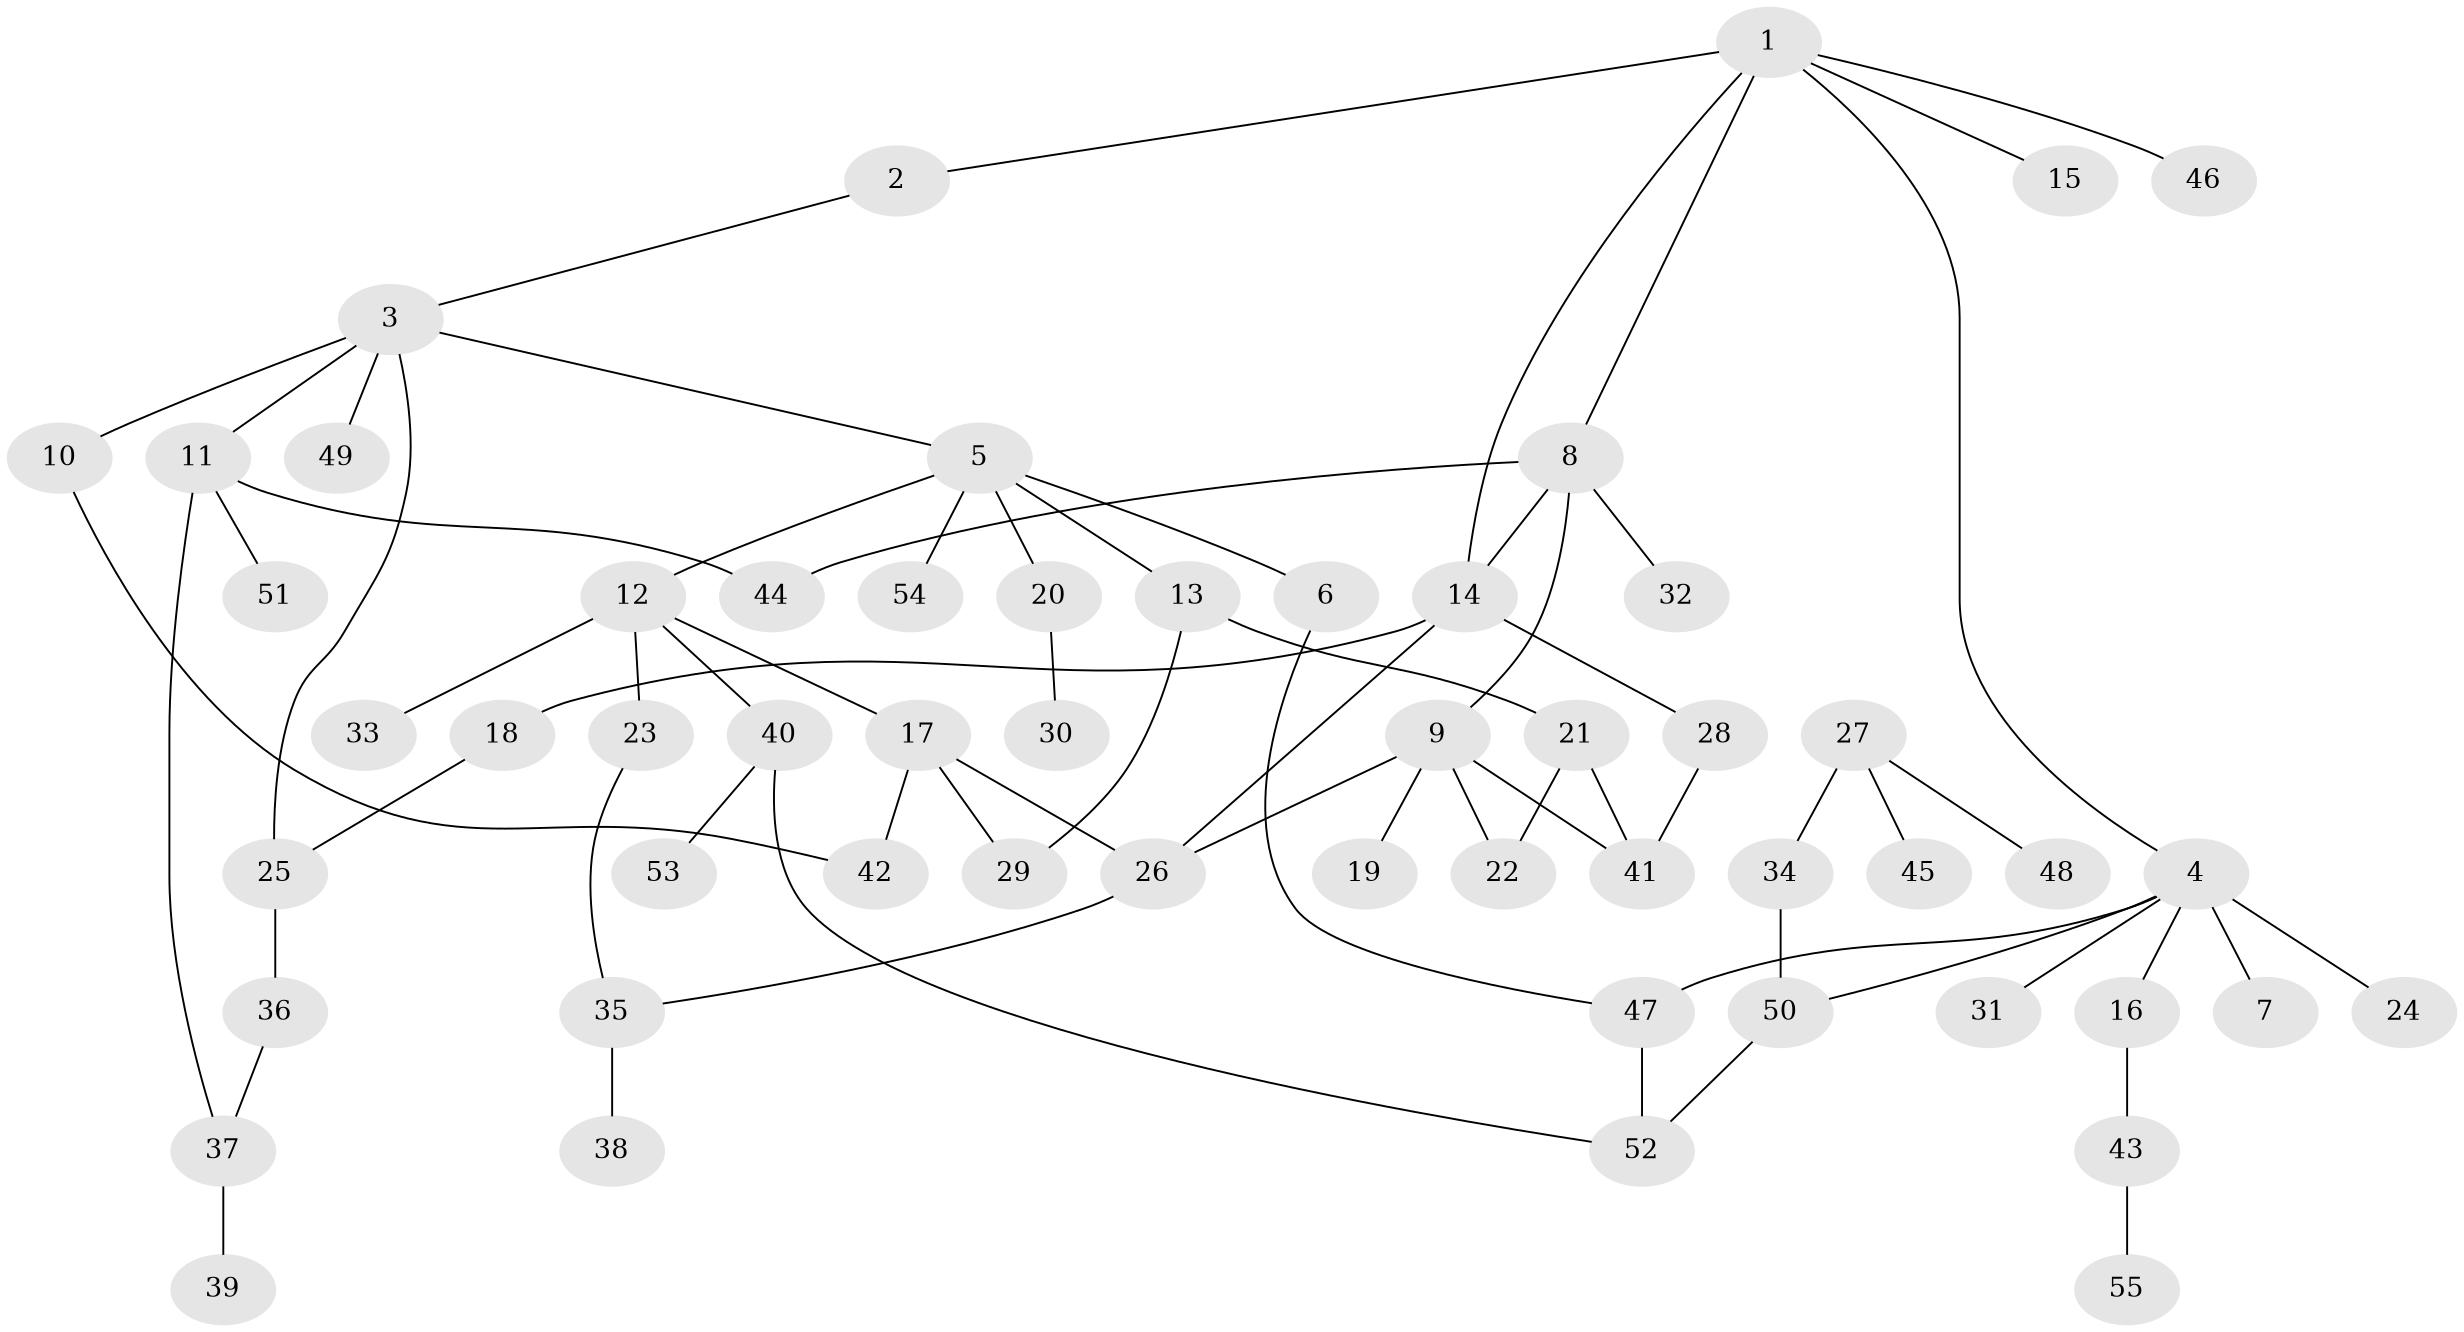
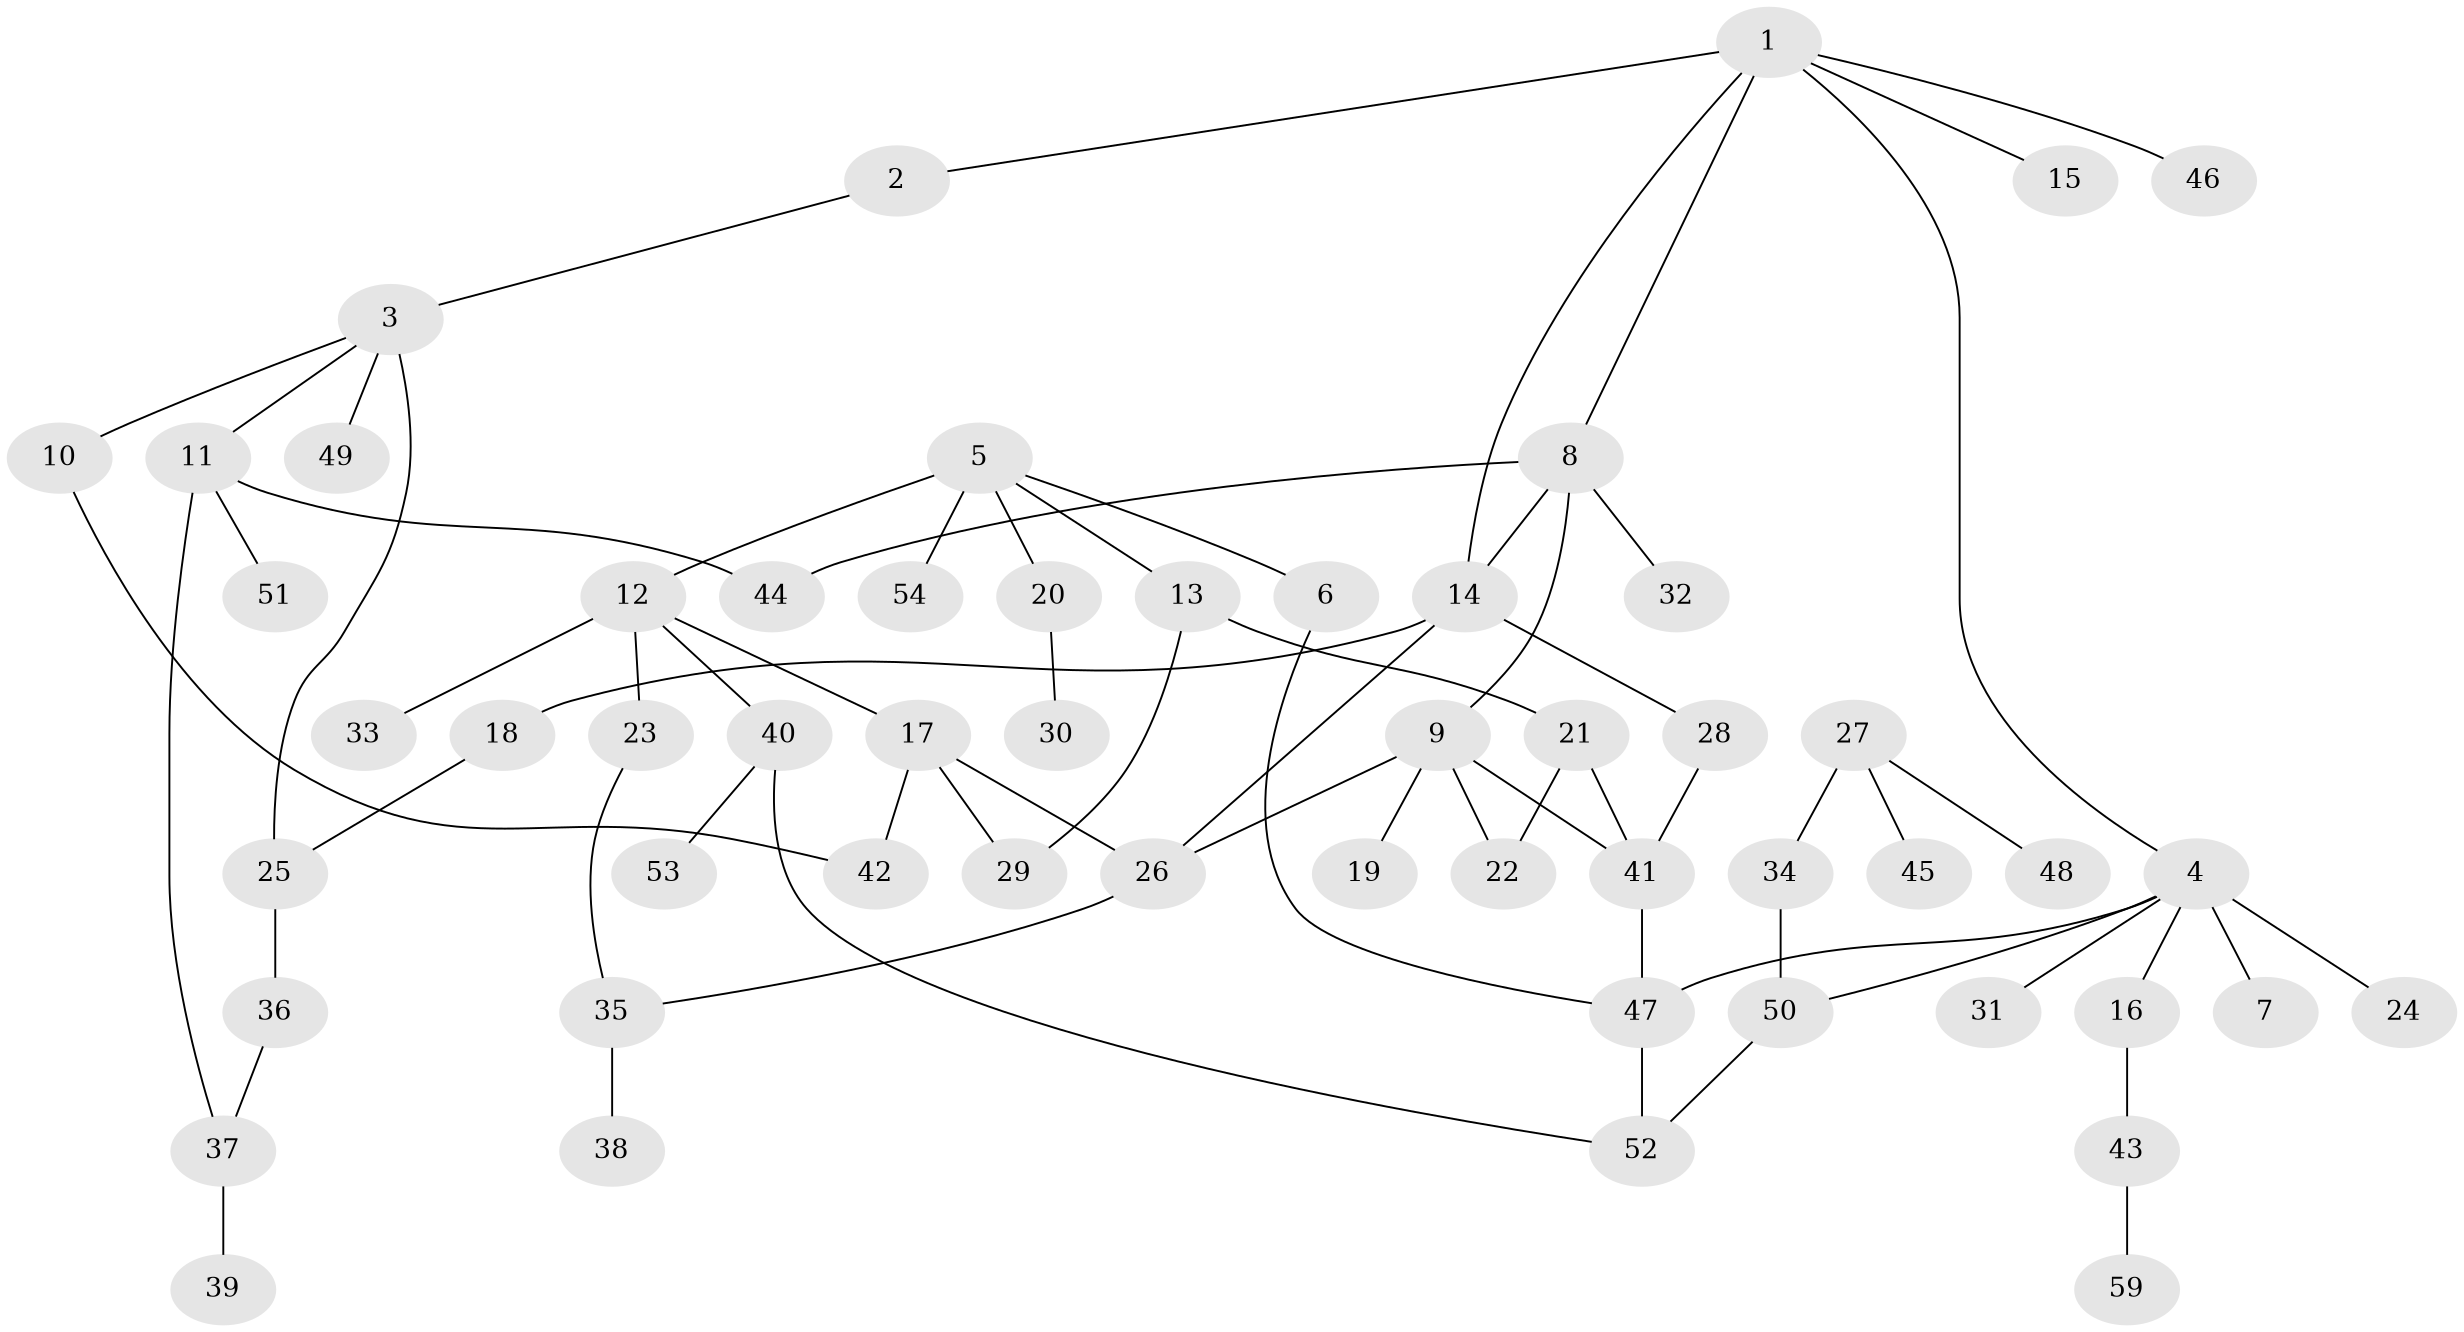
(685, 389) -> none
none -> (1642, 943)
(2127, 1290) -> (2127, 1290)
